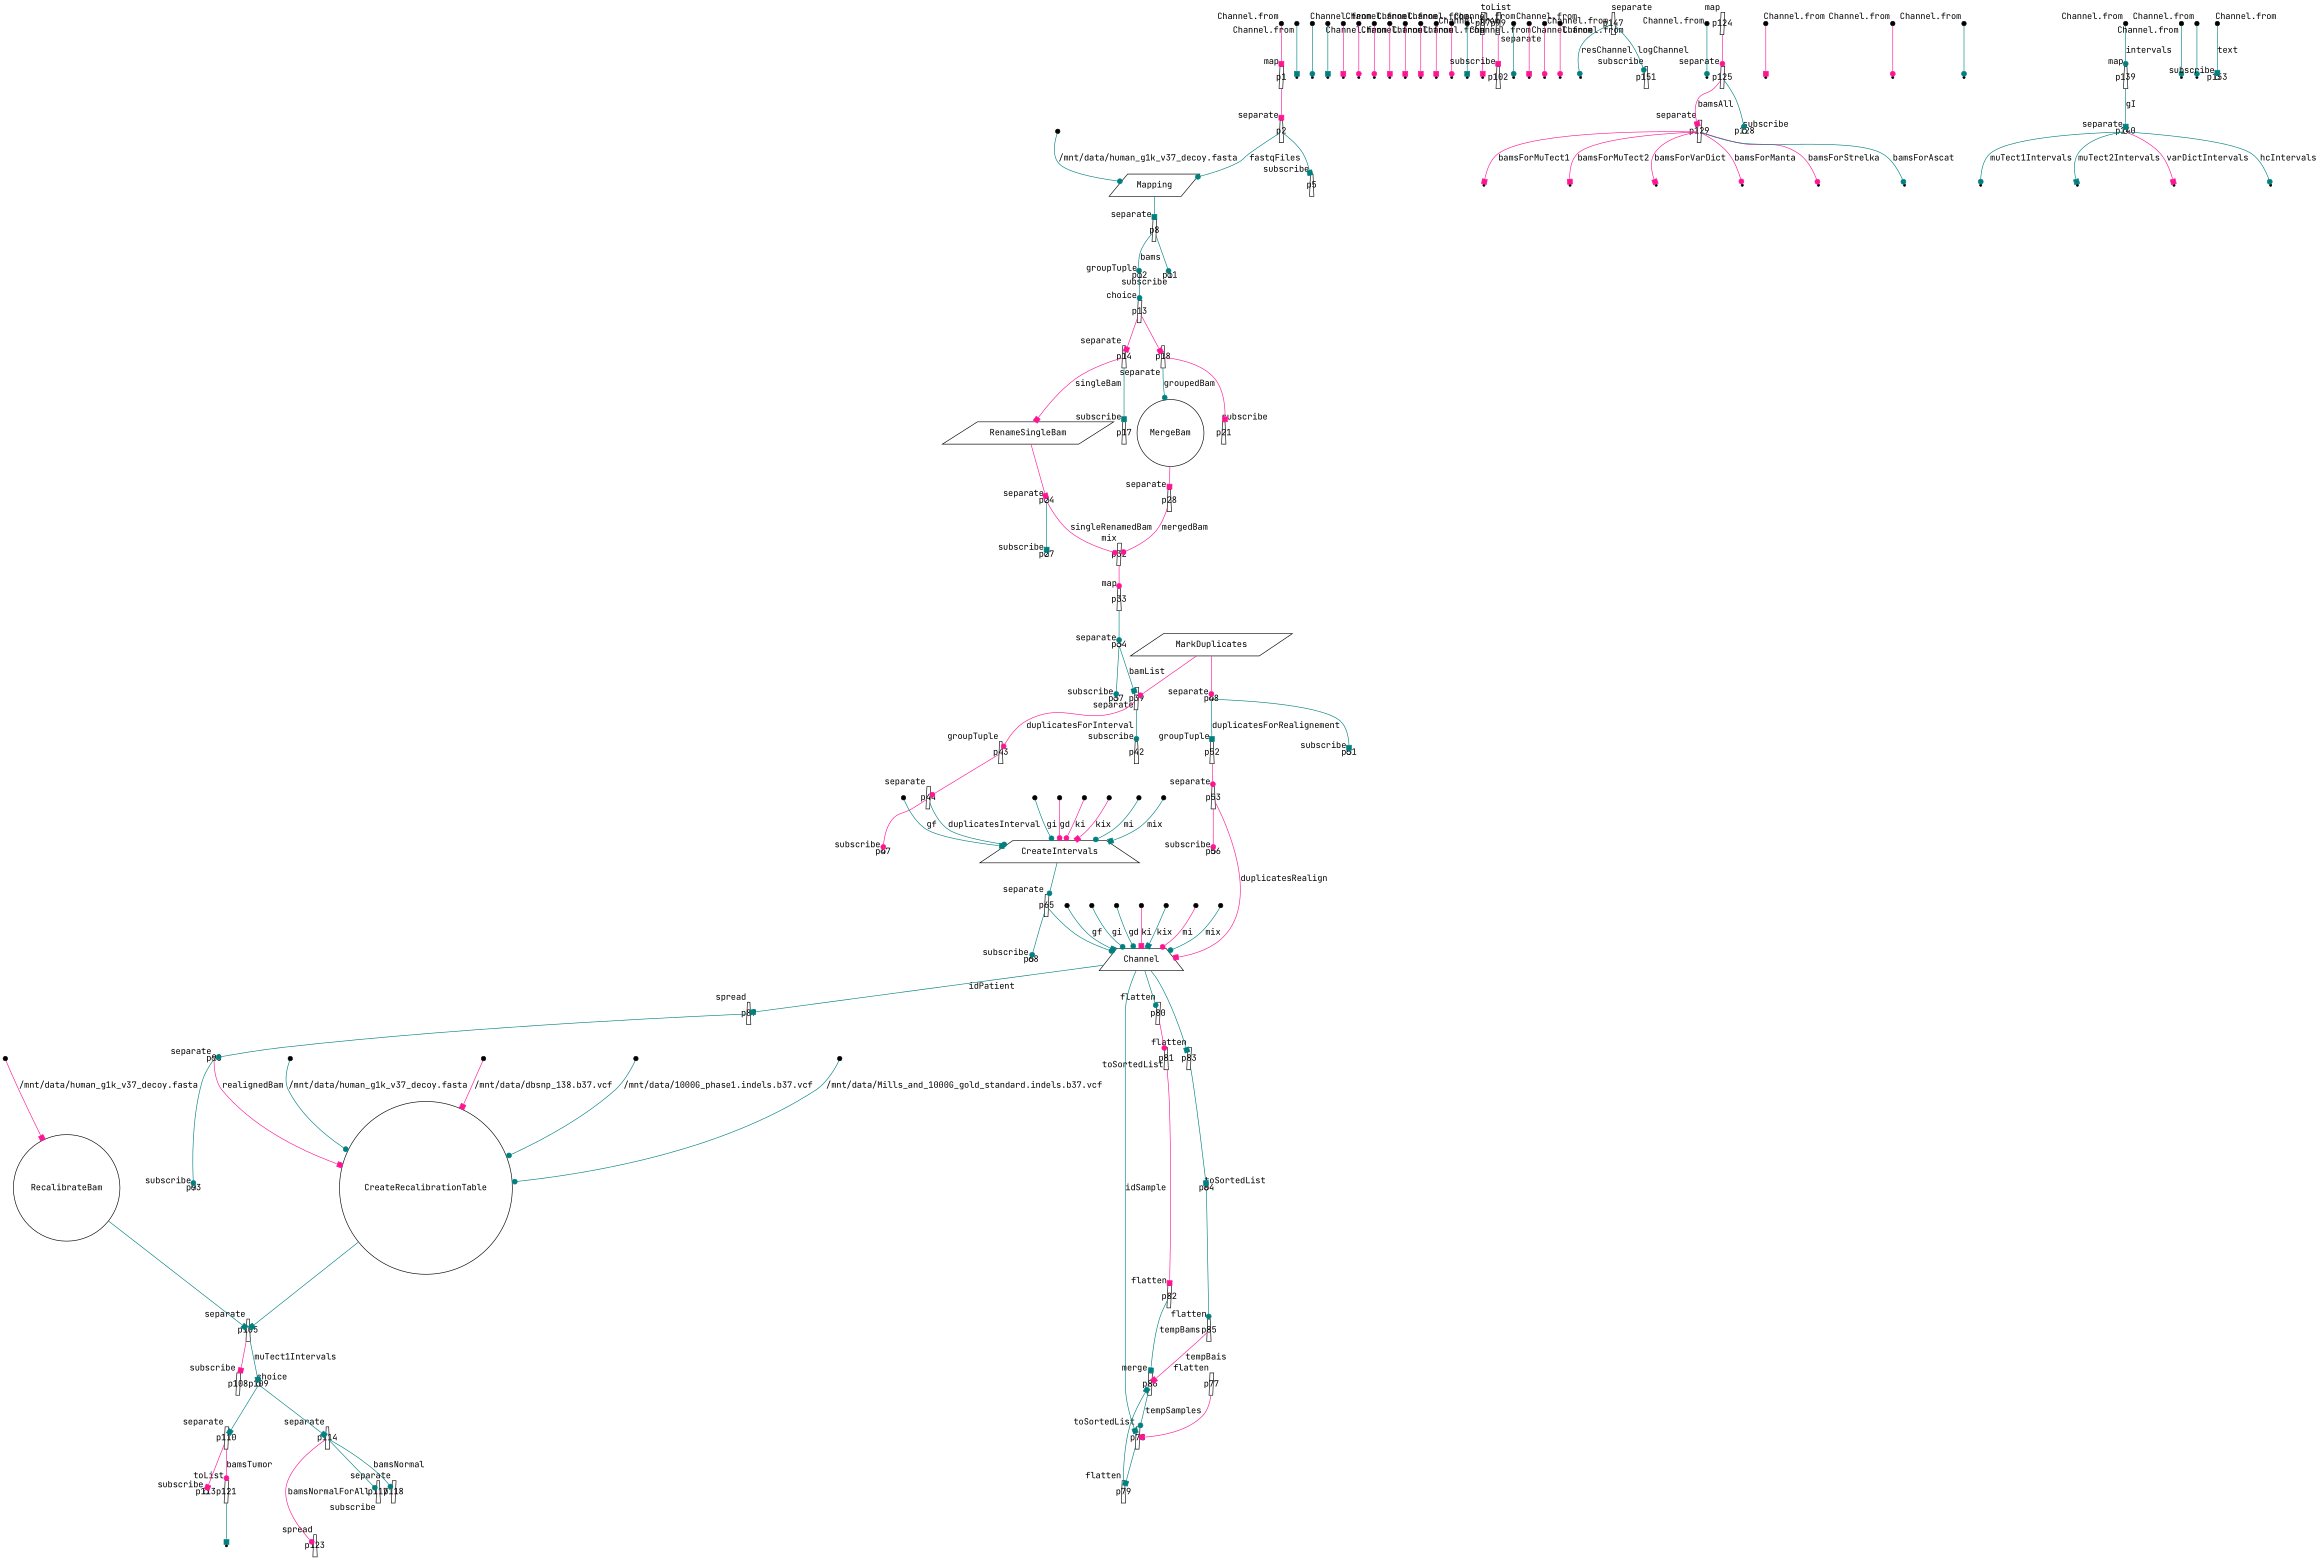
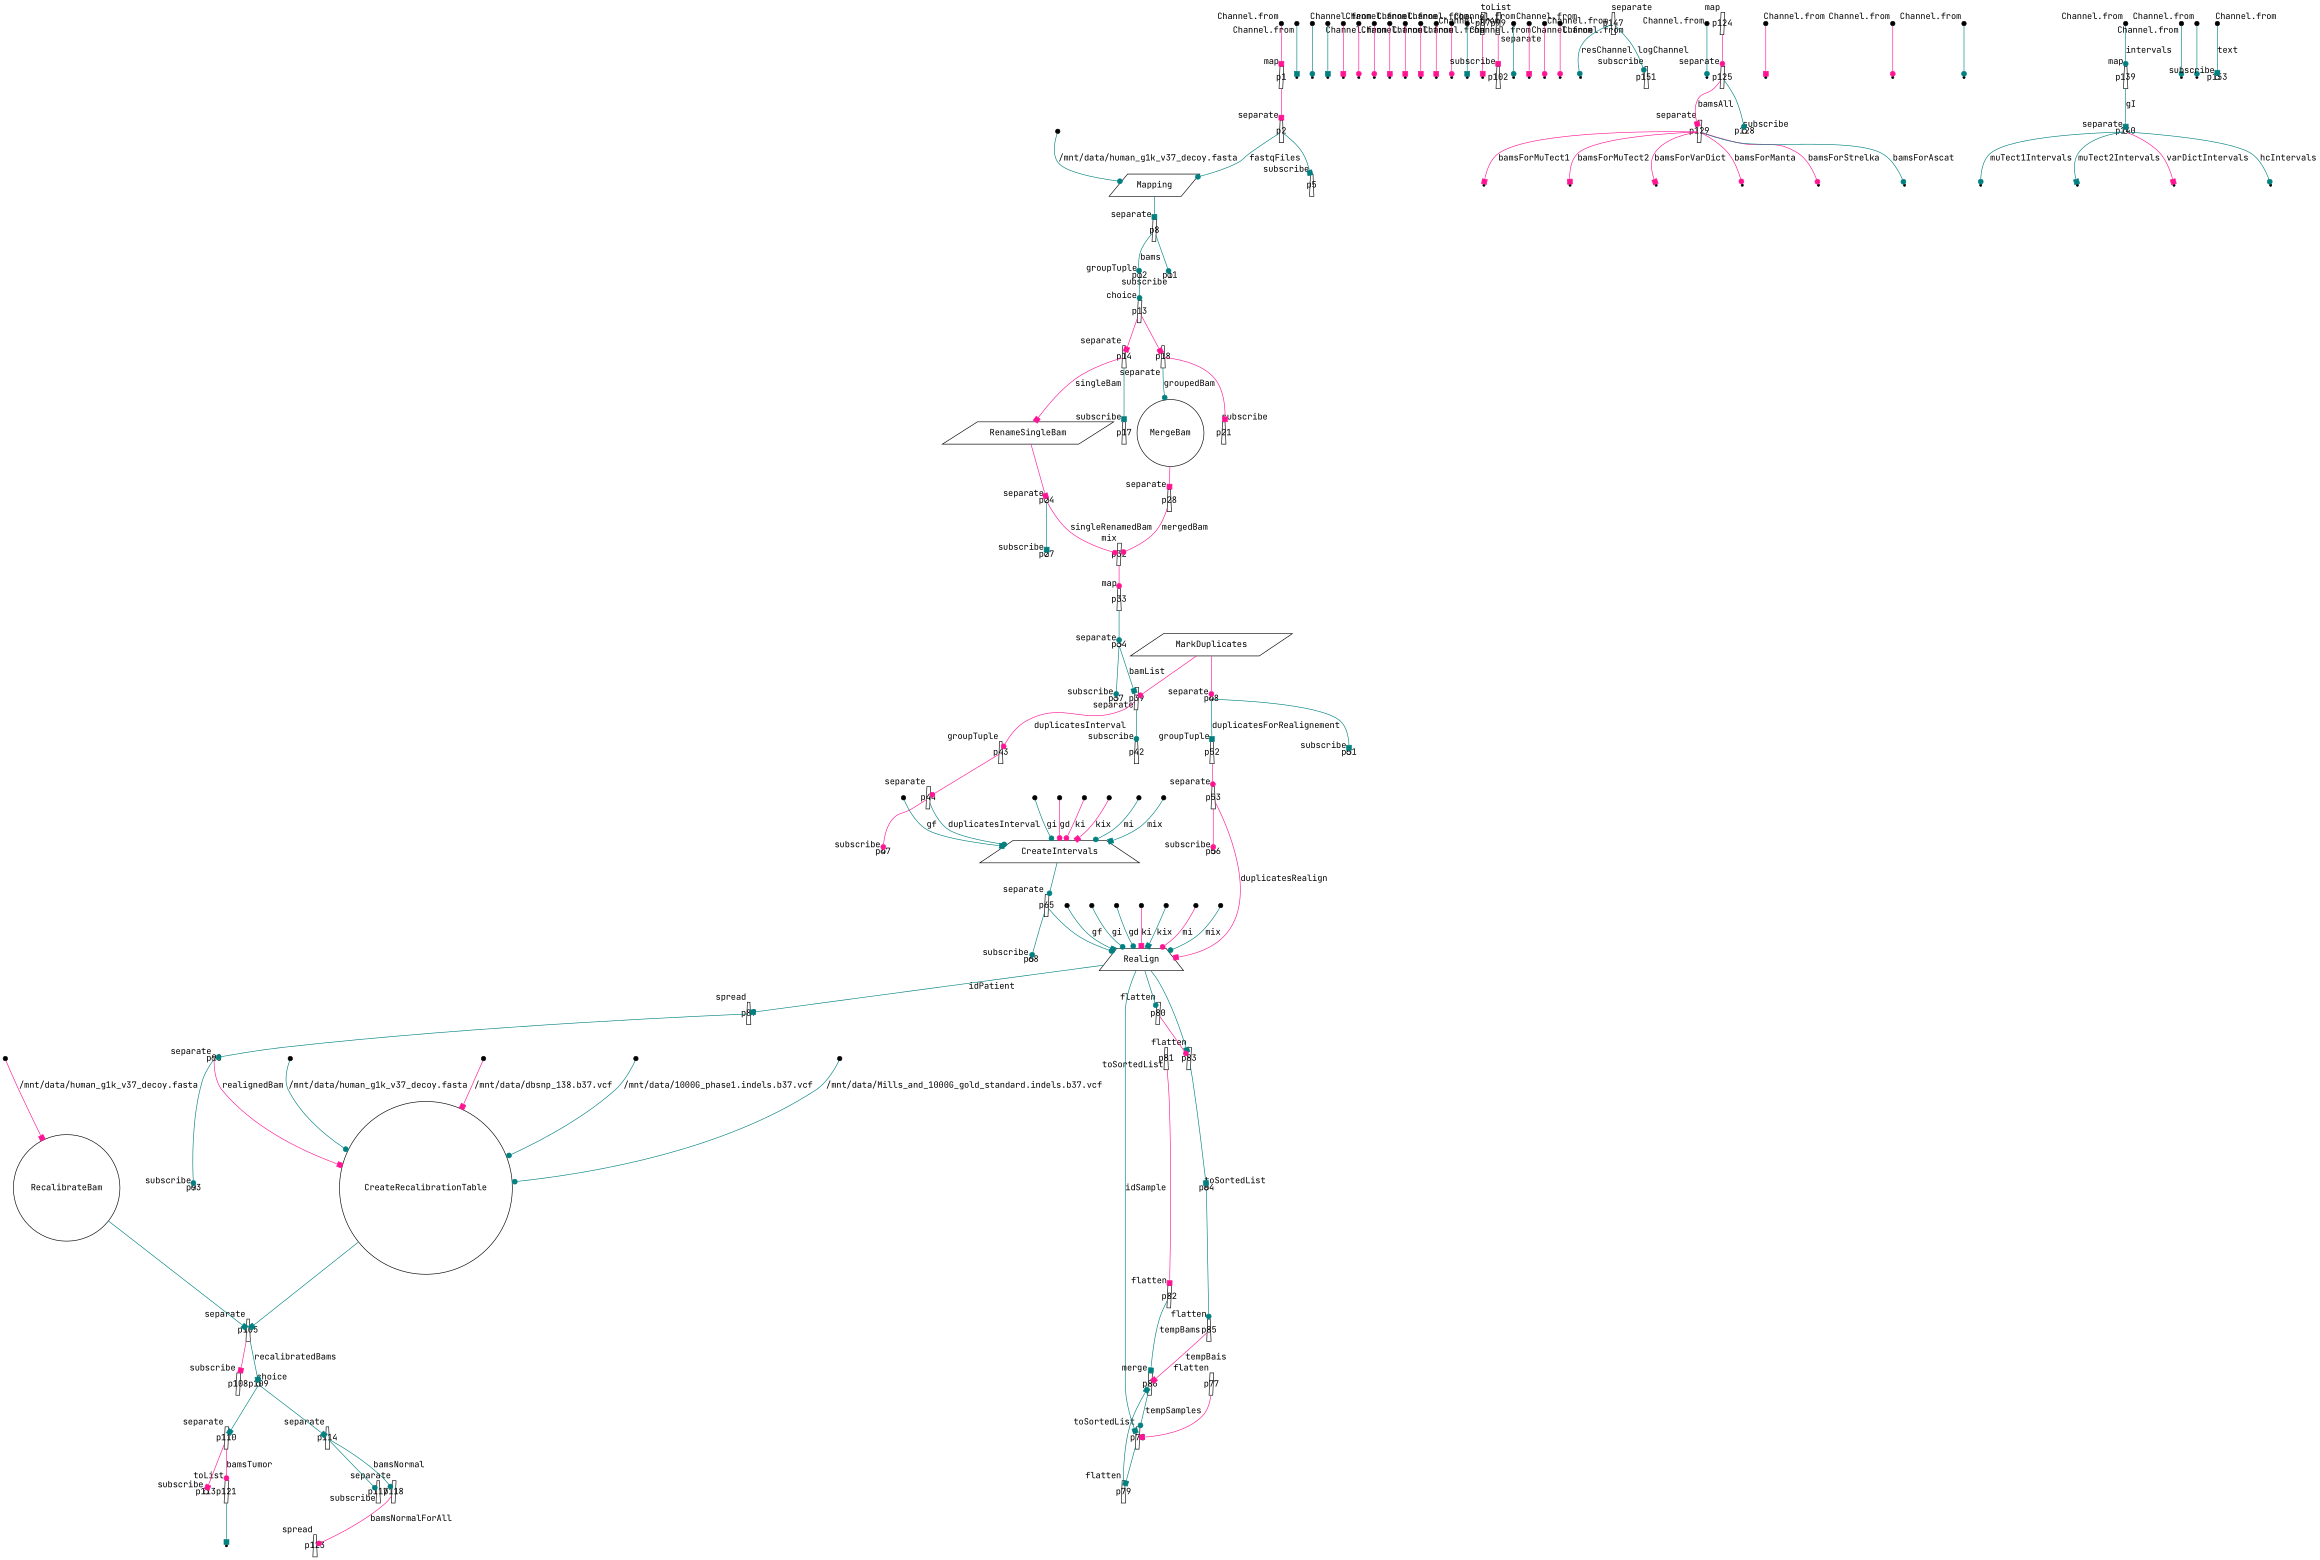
(1080, 726) -> (1080, 726)
(1141, 959) -> (1141, 959)
(1162, 1034) -> (1172, 1034)
(296, 1357) -> (296, 1357)
(287, 1485) -> (359, 1522)
